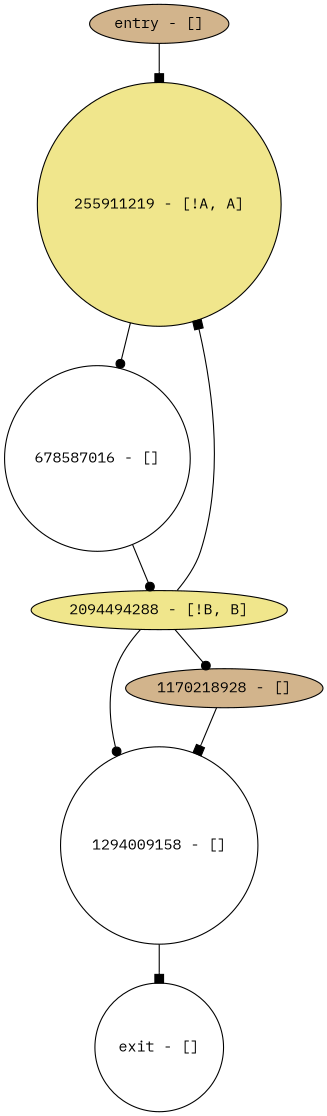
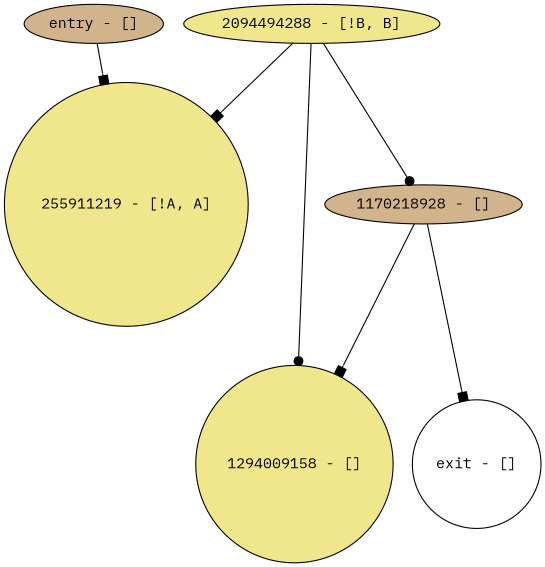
(97, 458) -> none
(159, 845) -> (294, 464)
(159, 958) -> (444, 307)
